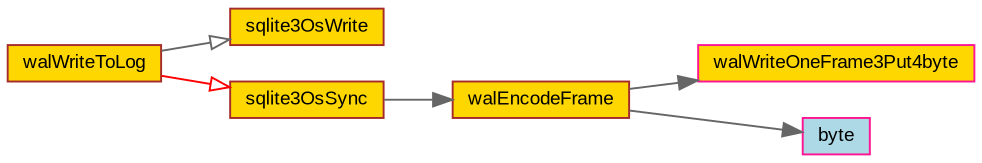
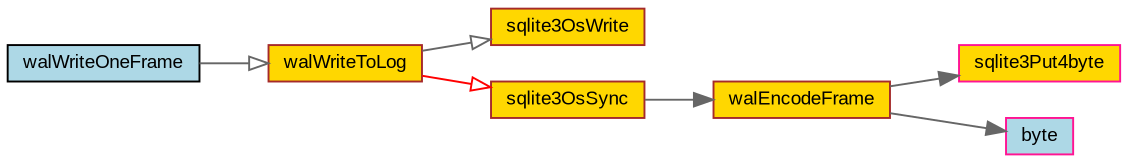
none -> (104, 63)
(836, 63) -> (1040, 63)
